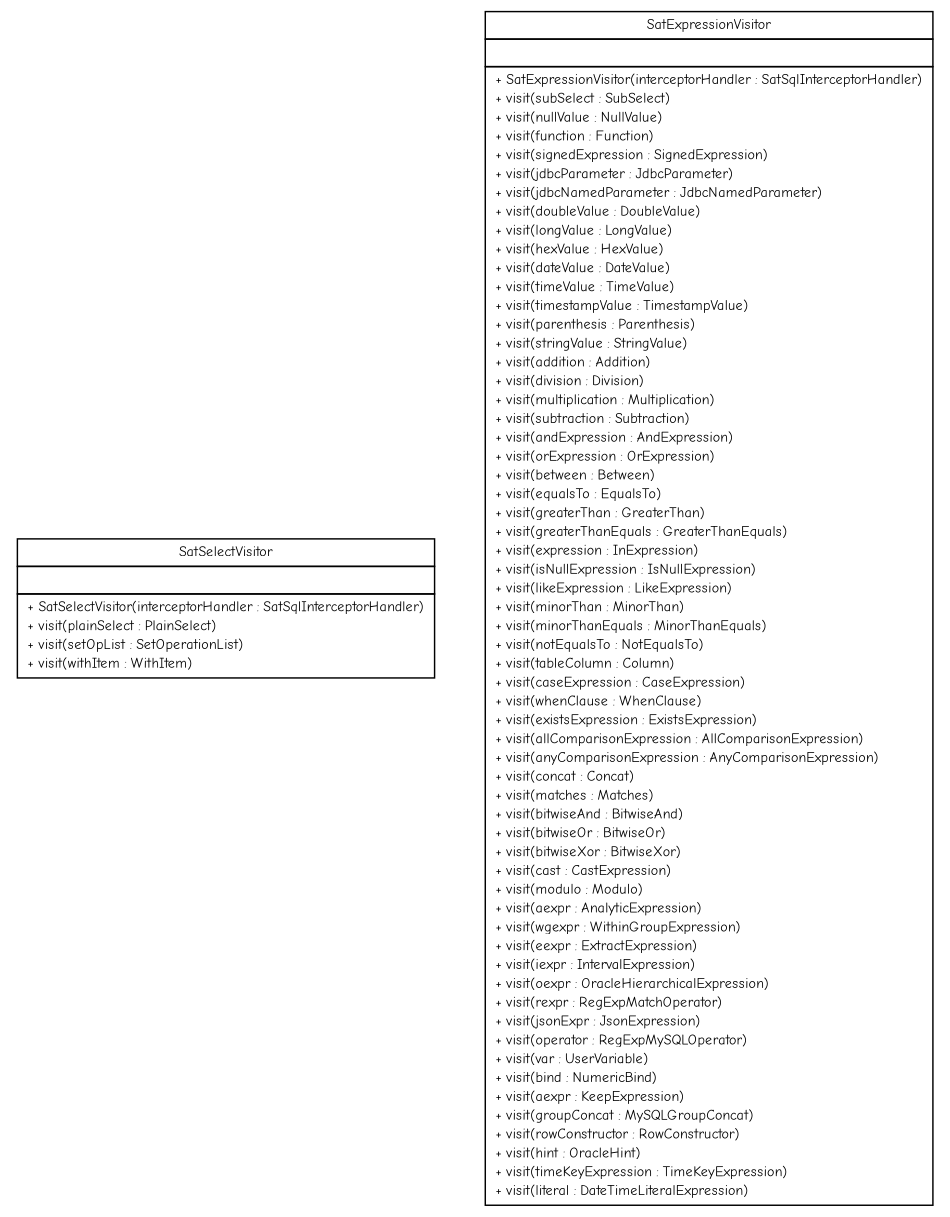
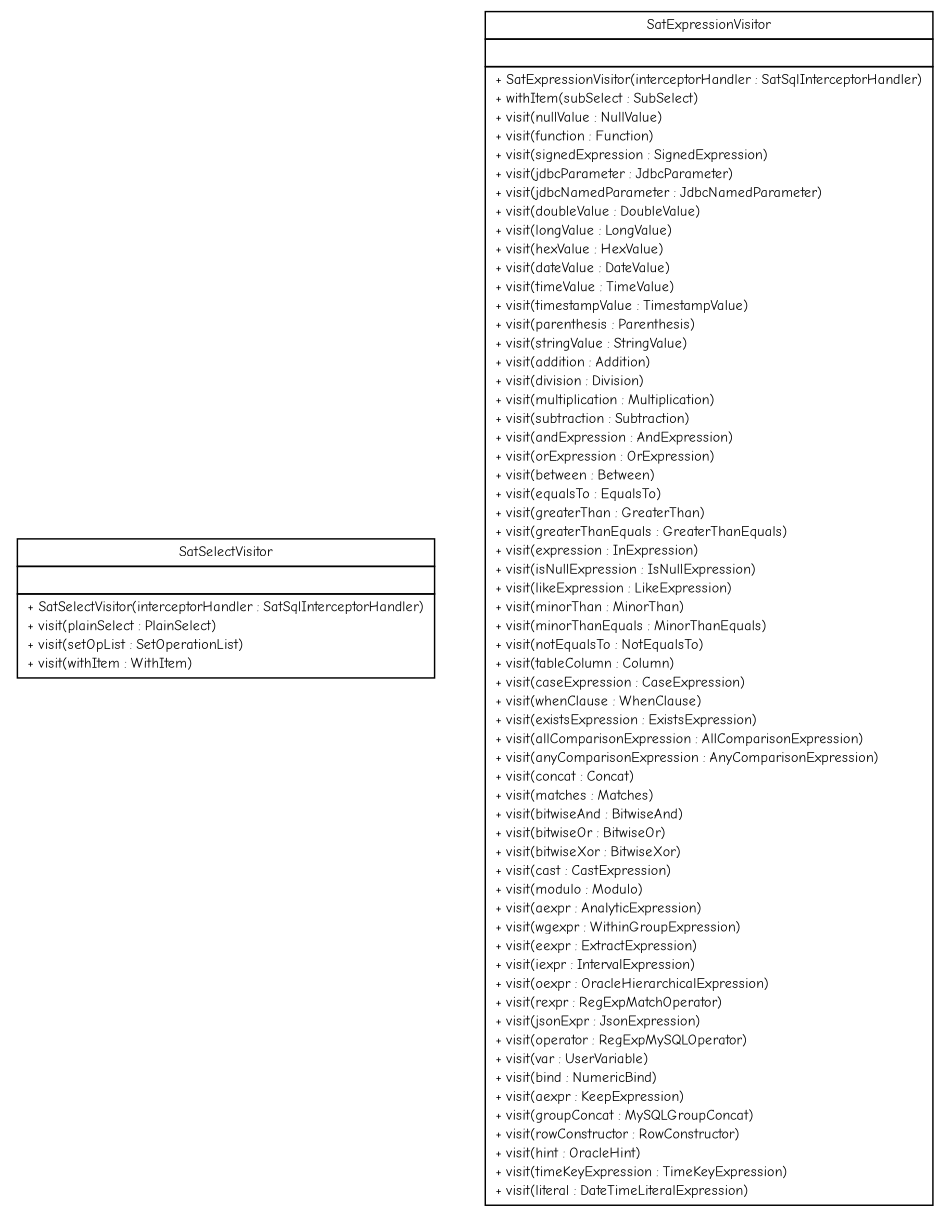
(583, 99) -> (598, 99)
